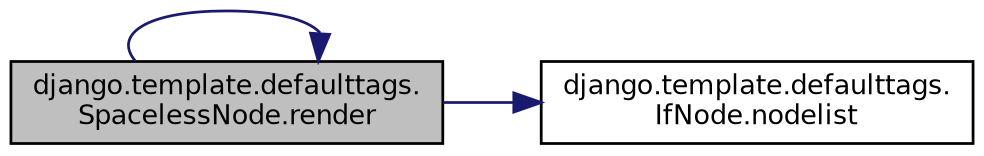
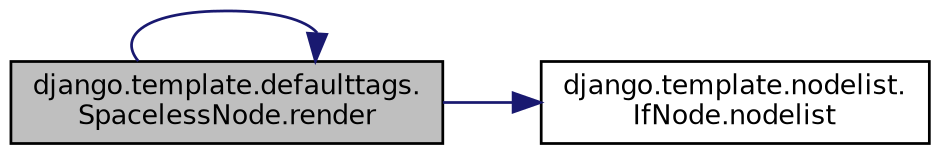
(757, 102) -> (735, 102)
